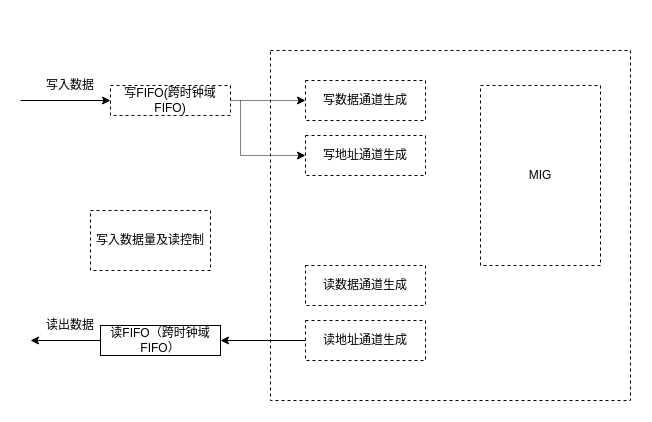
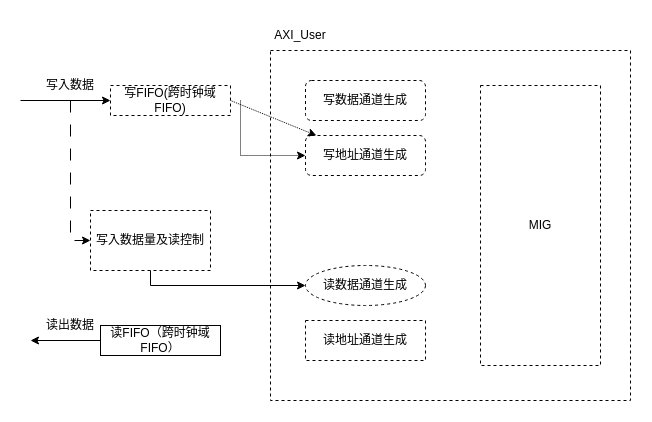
none -> (301, 36)
(234, 101) -> (284, 122)
(366, 101) -> (366, 101)
none -> (71, 130)
(366, 156) -> (366, 156)
(541, 176) -> (541, 226)
none -> (217, 286)
(366, 286) -> (366, 286)
(266, 341) -> none
